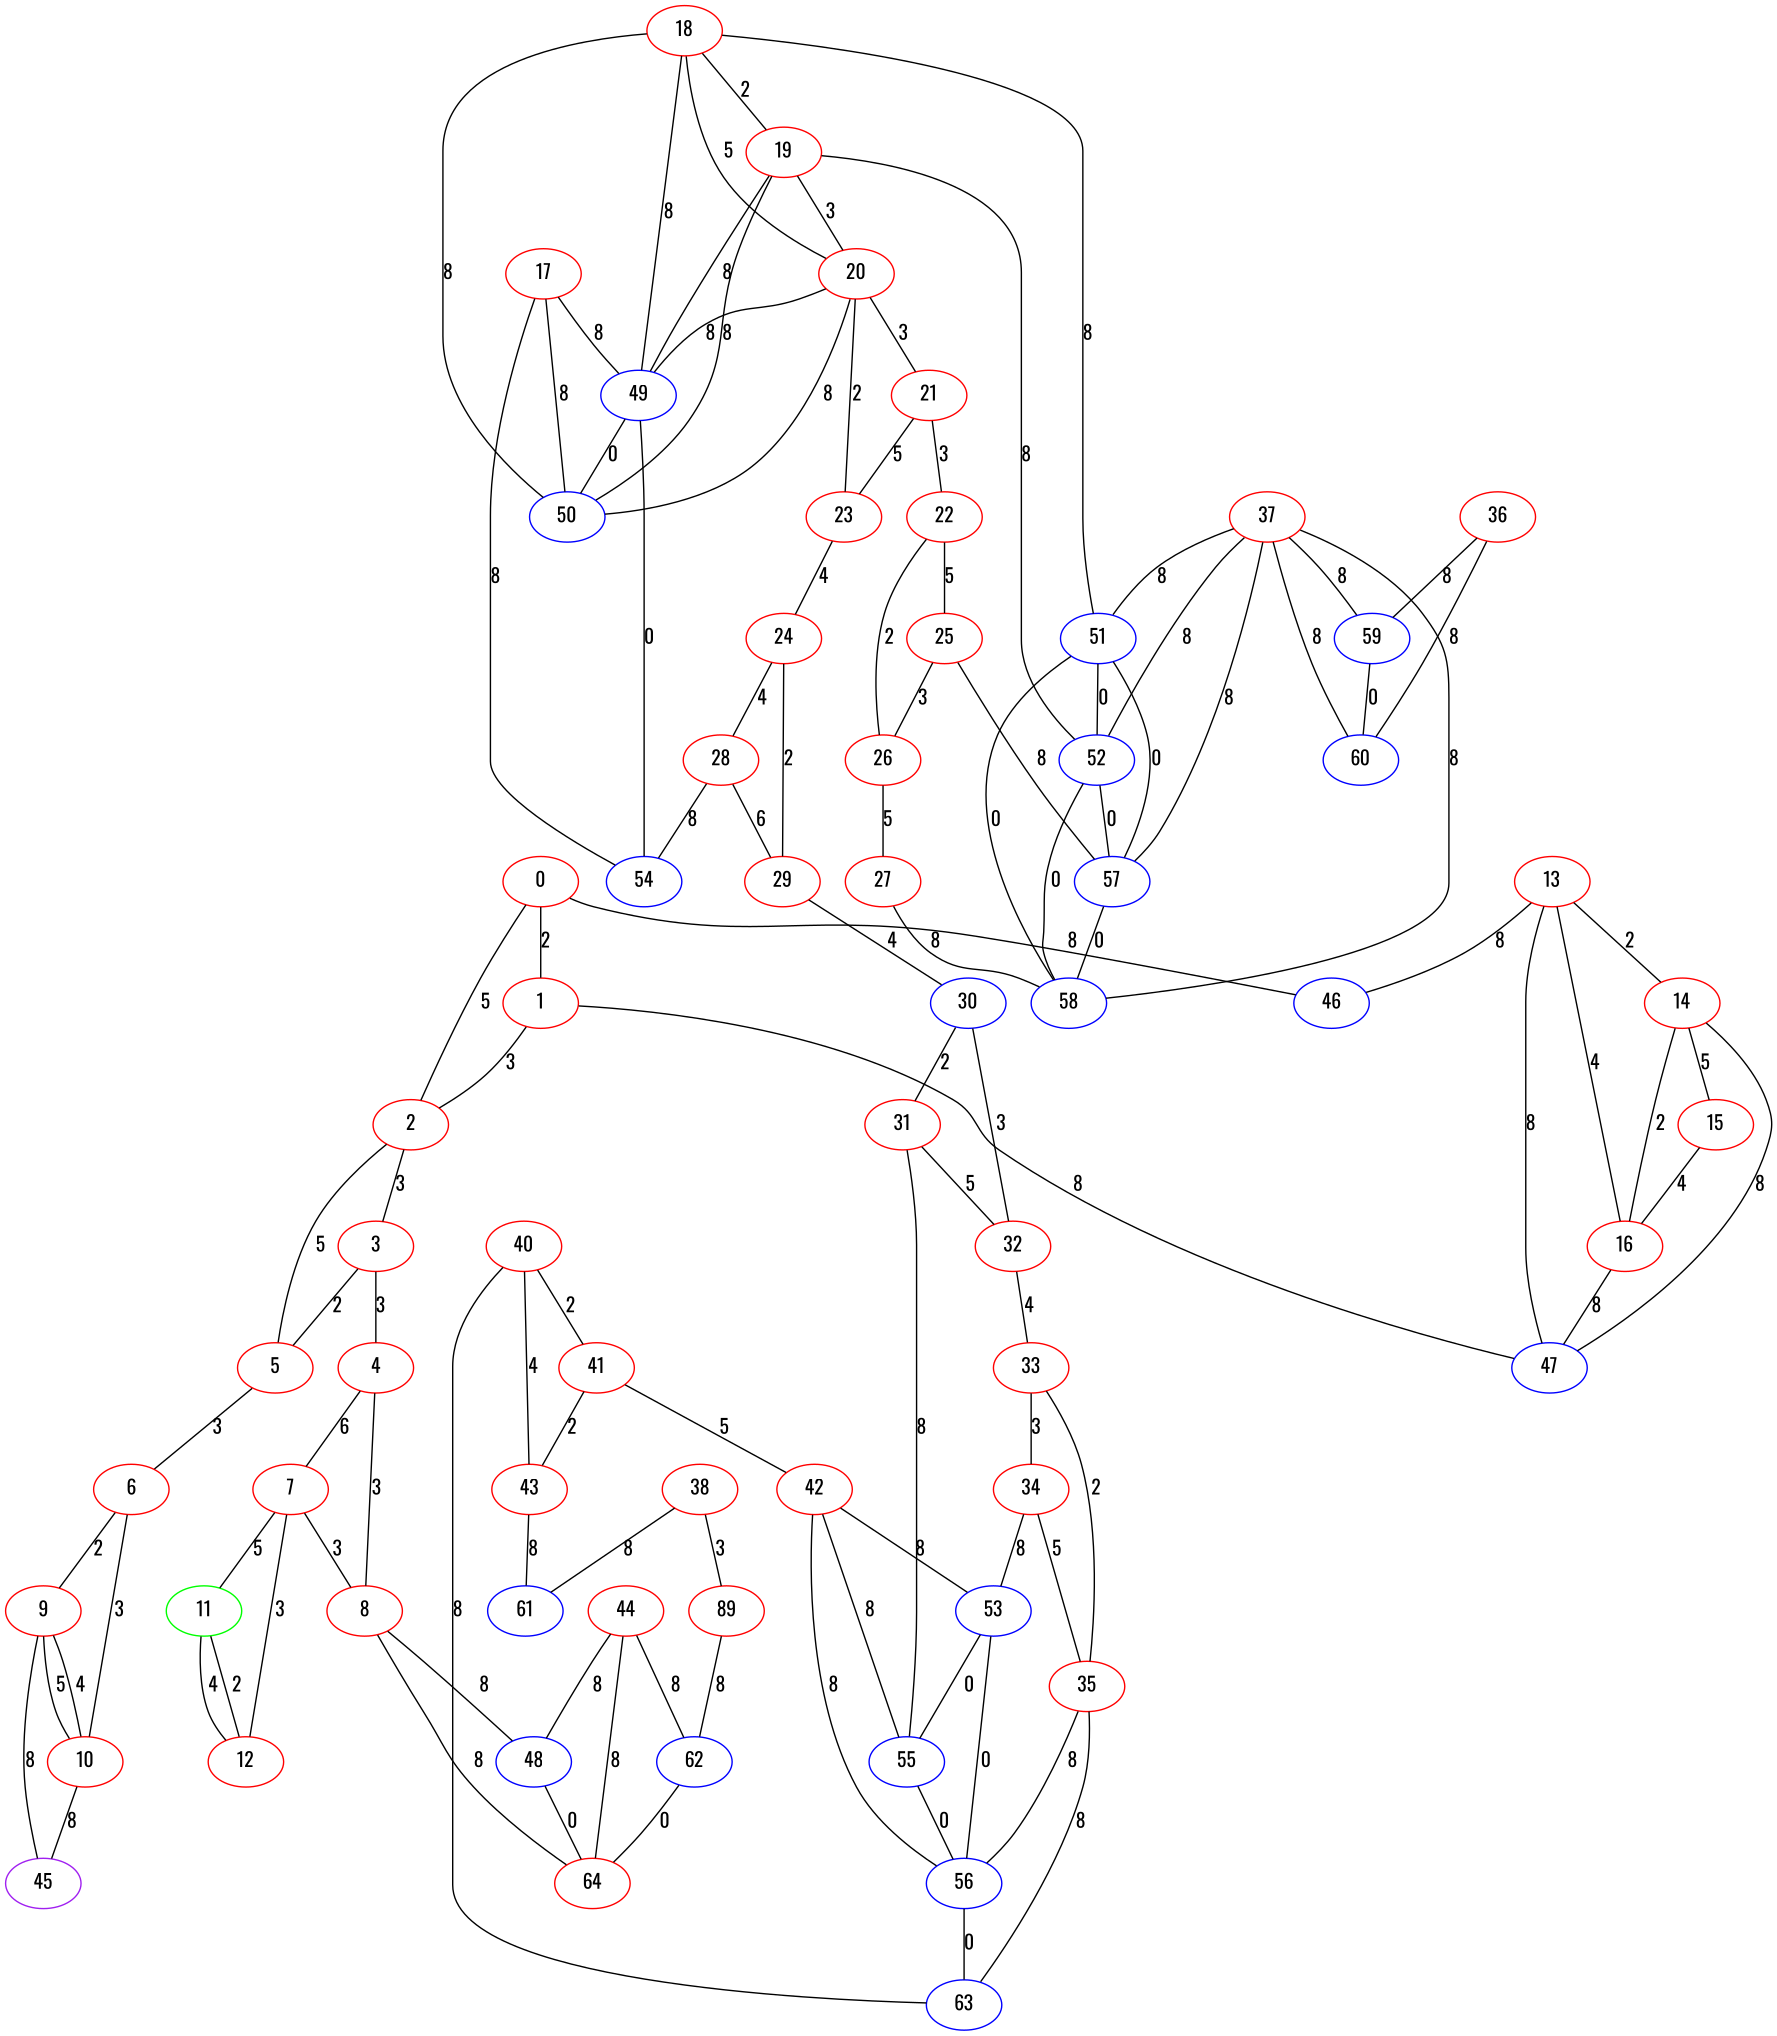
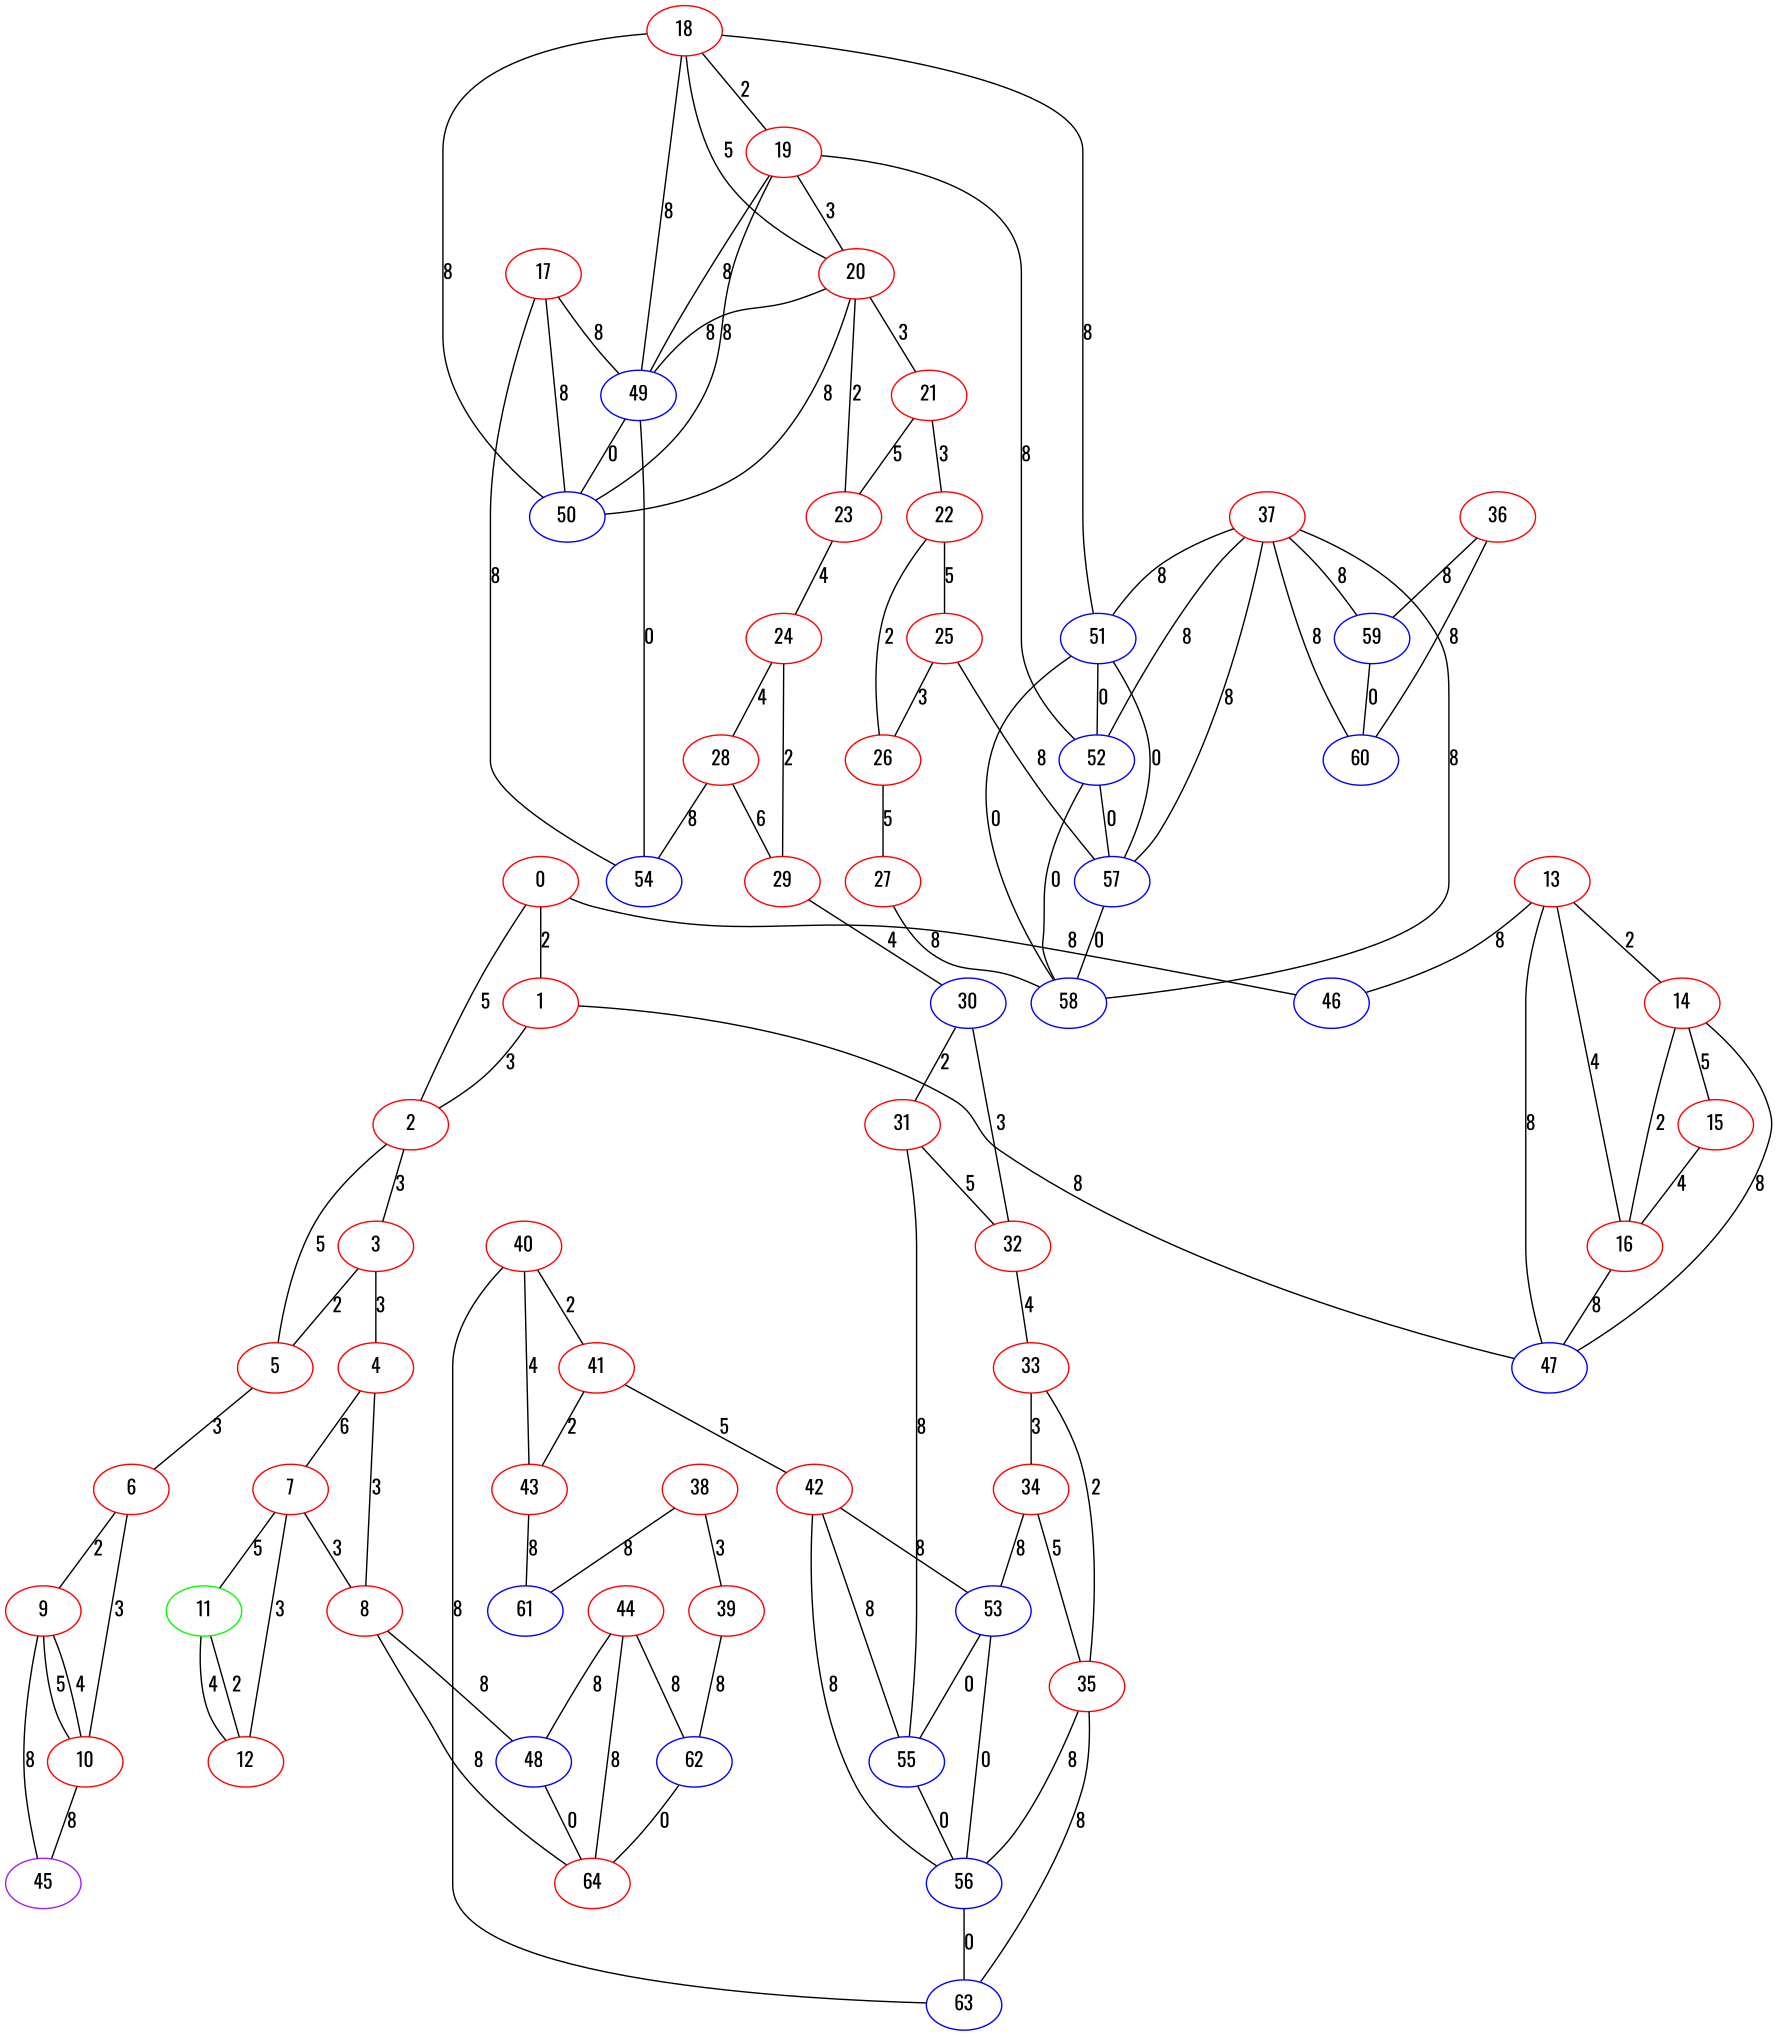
(727, 1611) -> (727, 1611)
